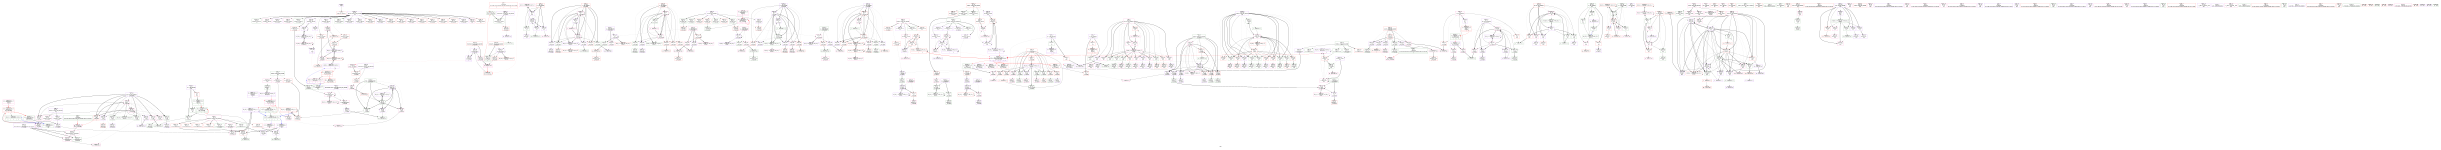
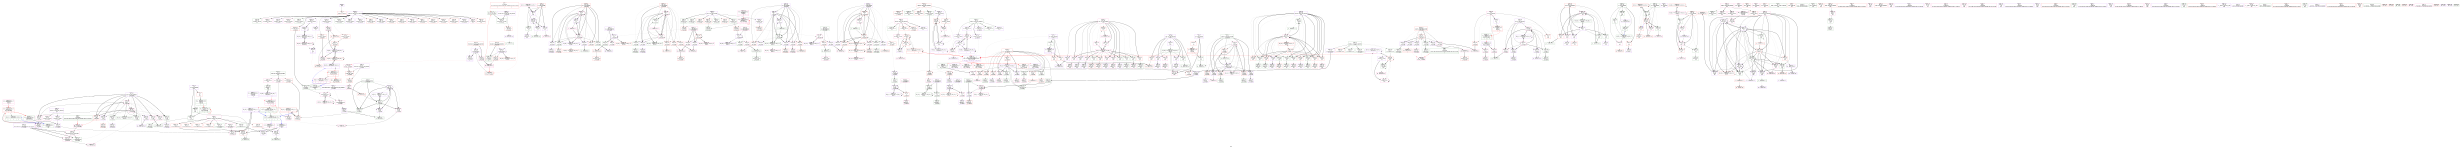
none -> (919, 13)
none -> (1061, 59)
